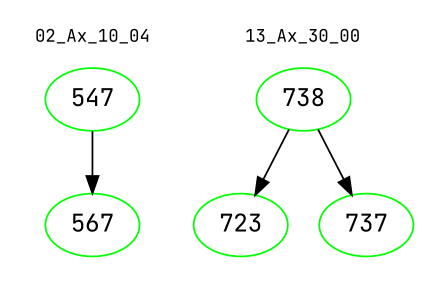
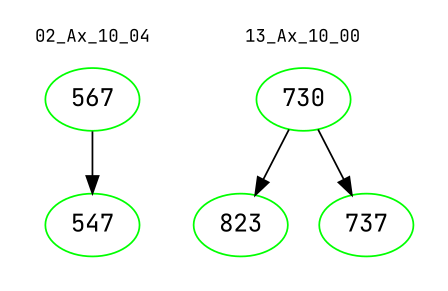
(304, 38) -> (304, 38)
(304, 99) -> (304, 99)
(92, 154) -> (92, 154)
(241, 225) -> (241, 225)
